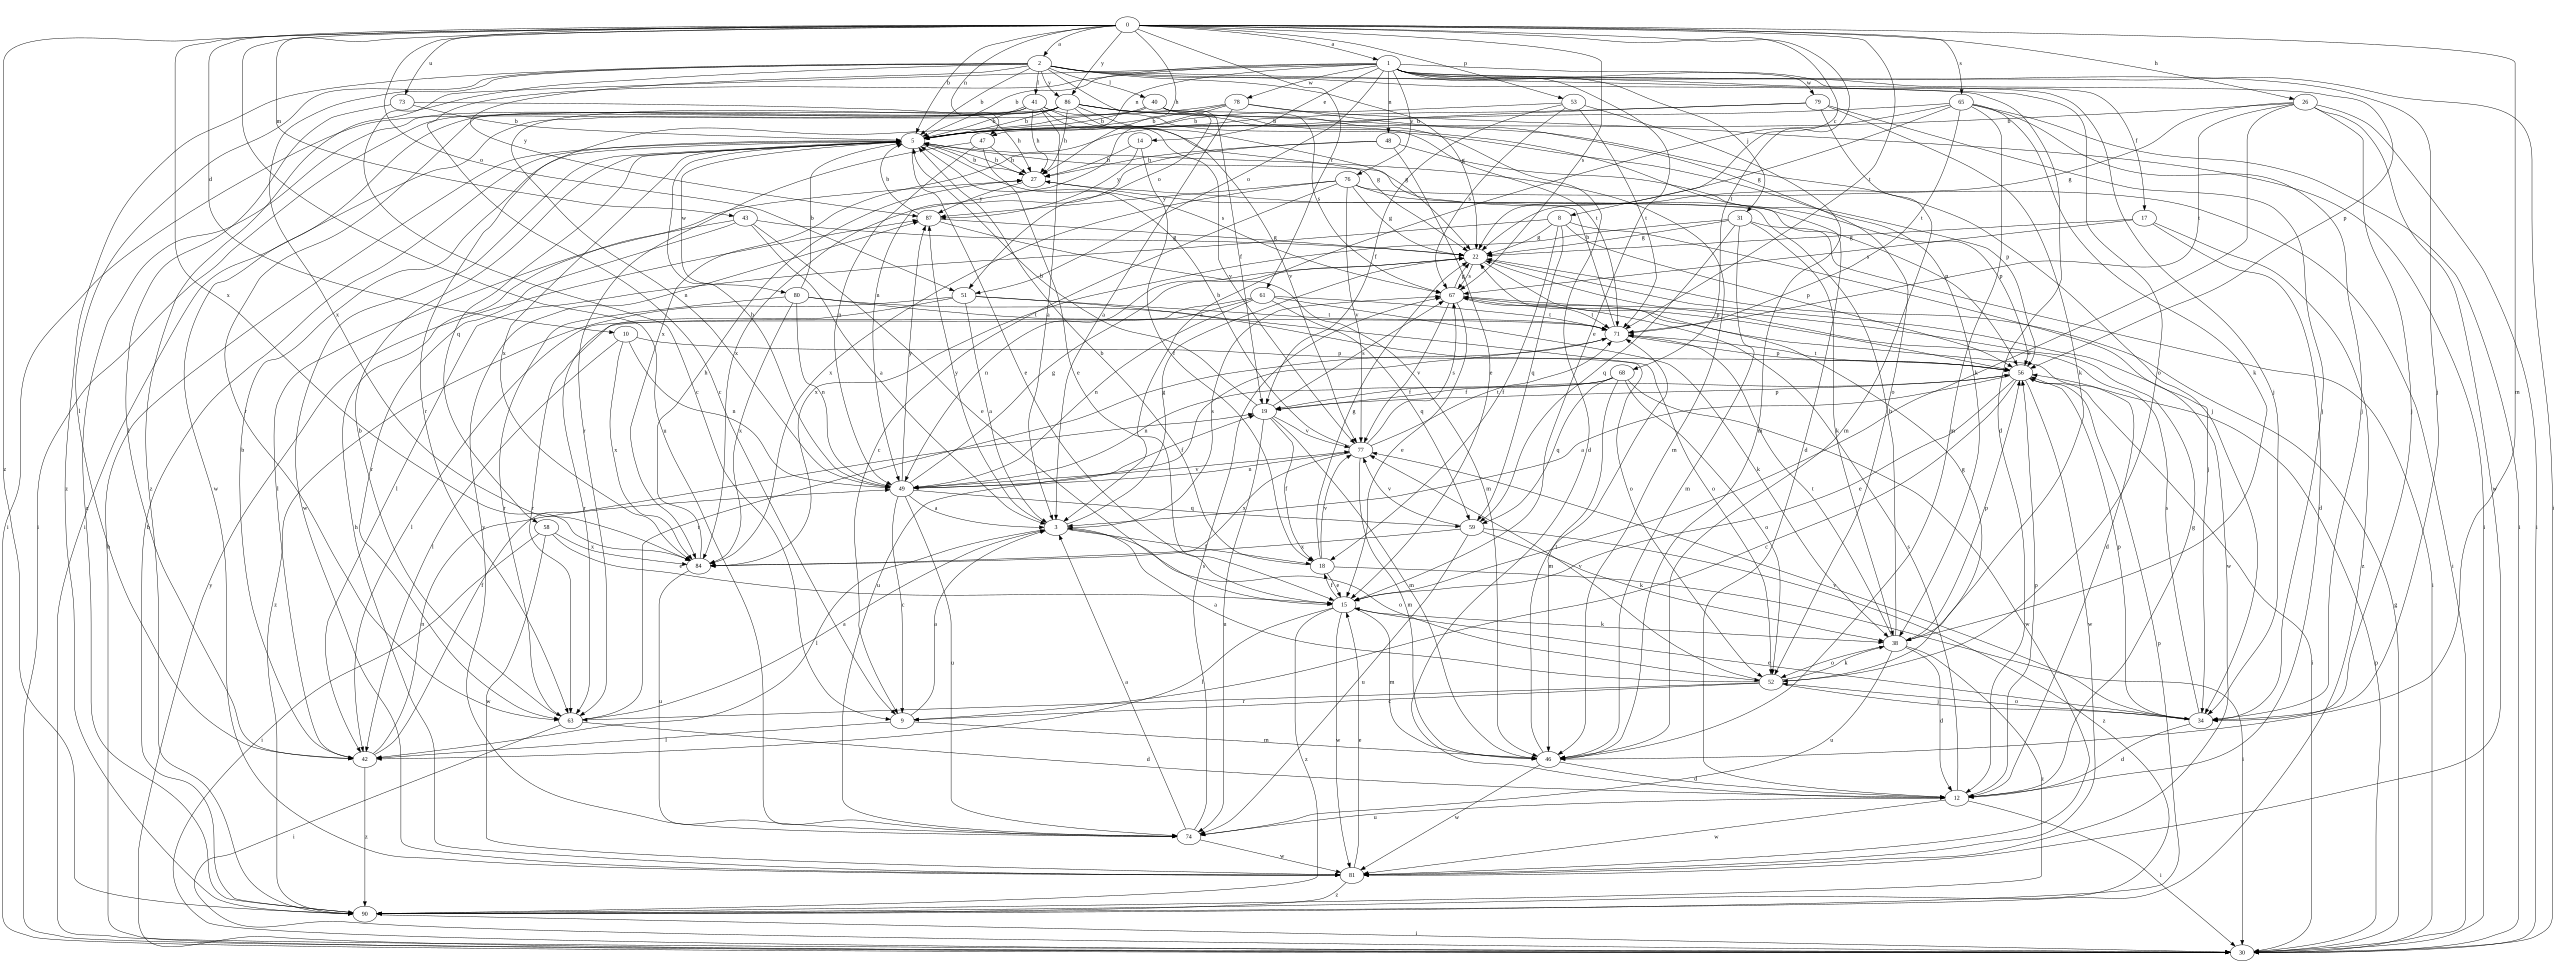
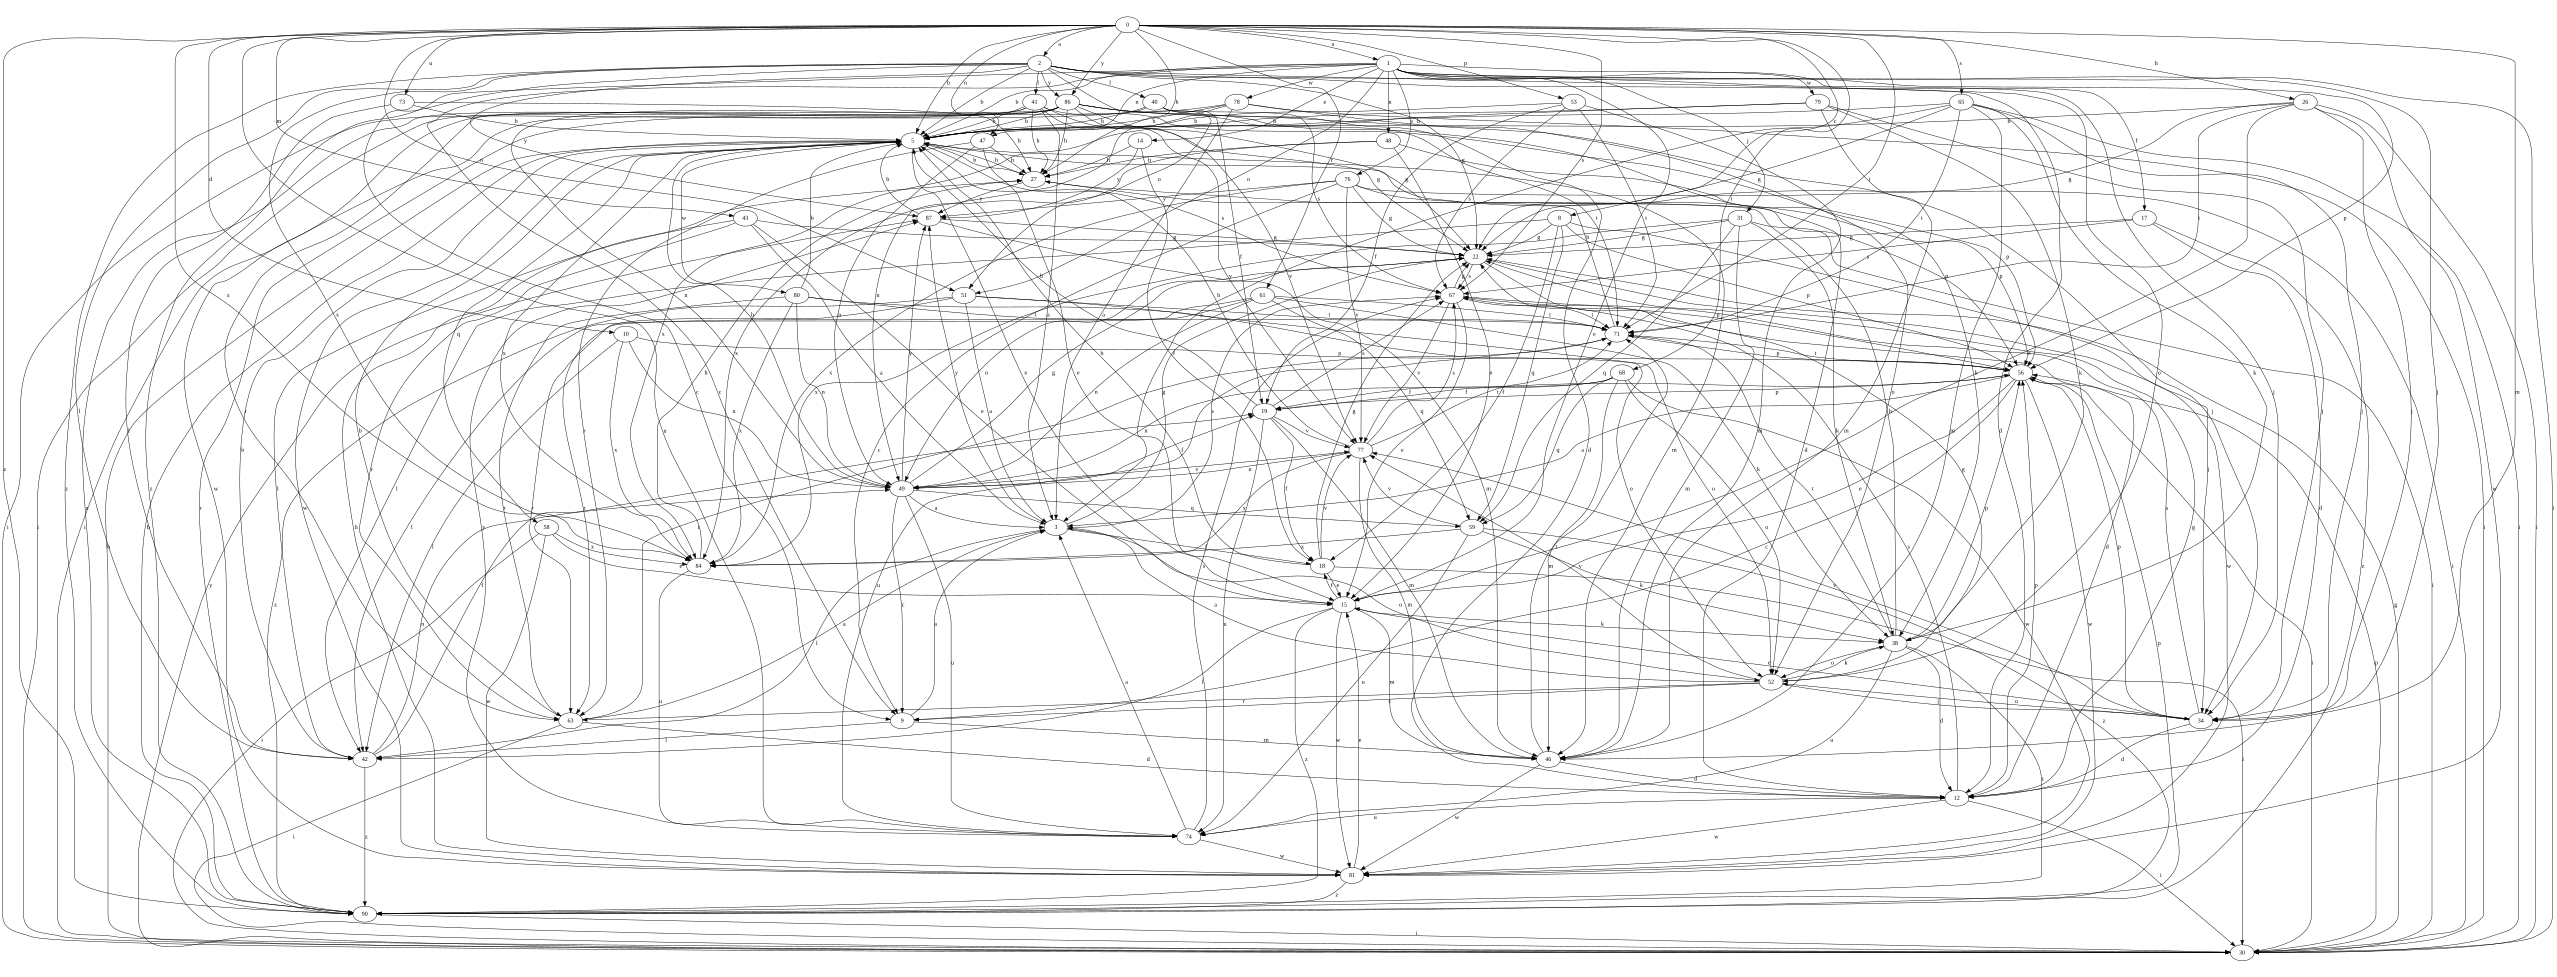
(607, 142) -> (394, 211)
